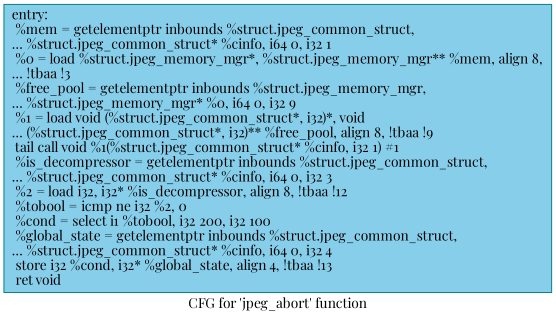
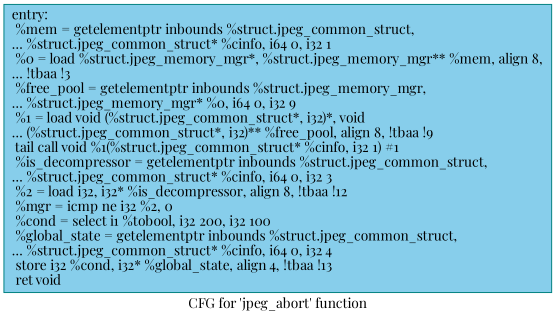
(99, 207) -> (92, 207)
